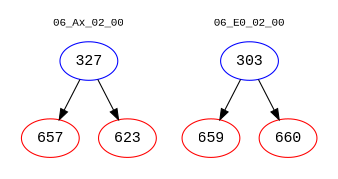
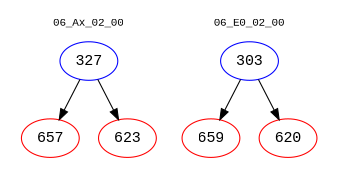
(288, 138) -> (288, 138)
